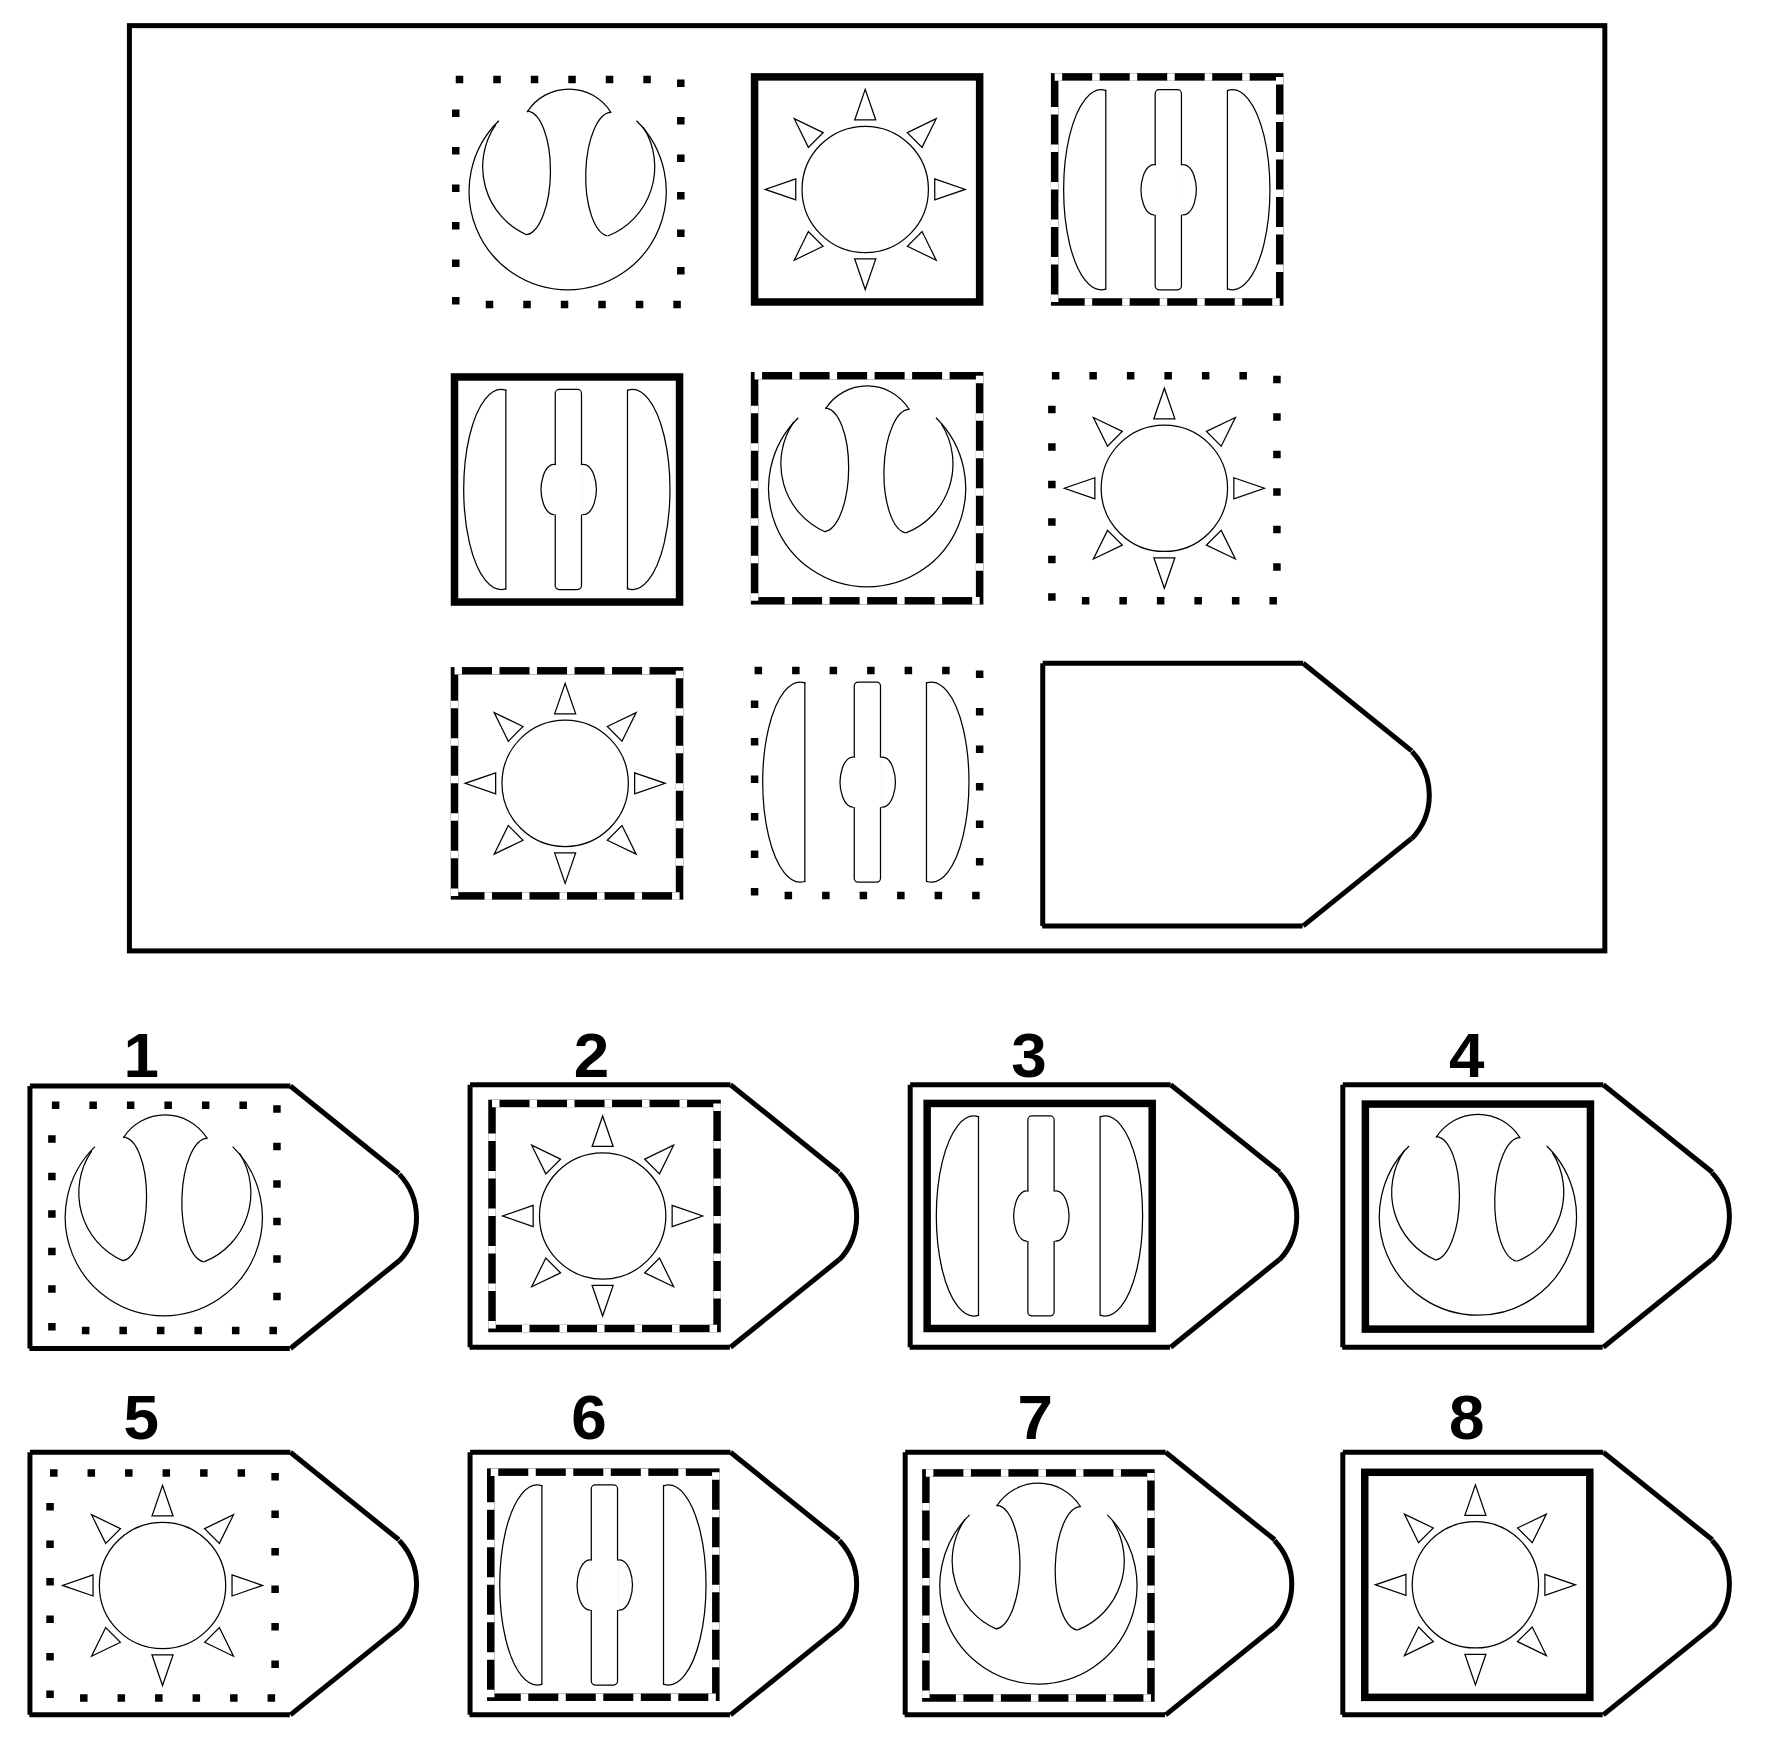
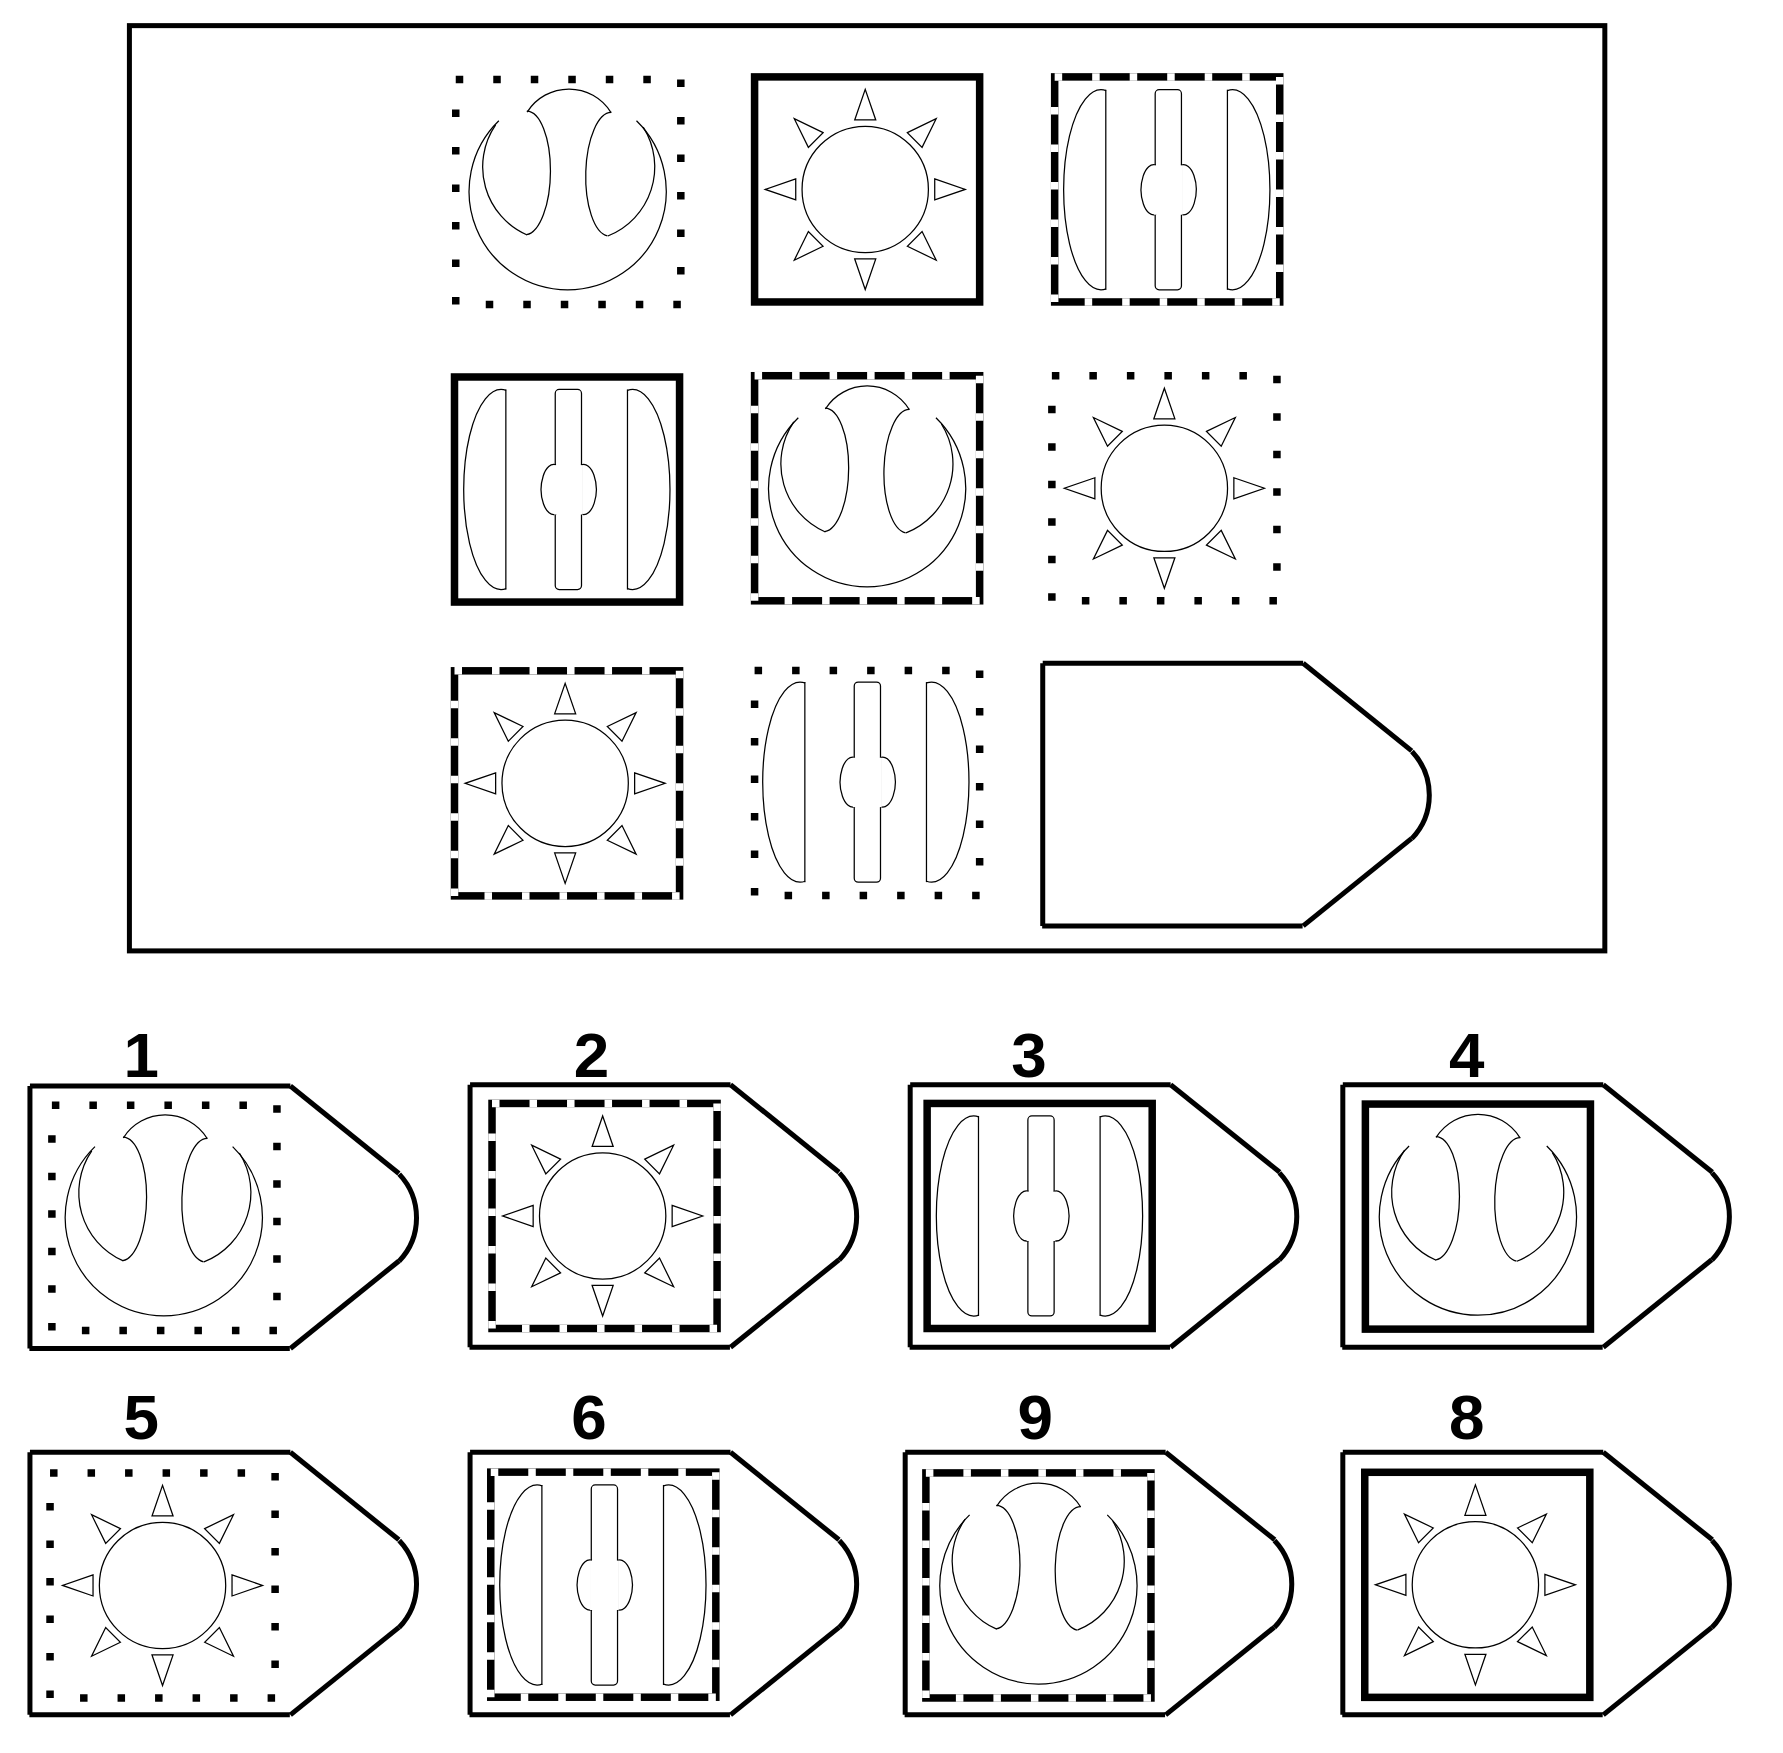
(1036, 1417) -> (1036, 1417)
